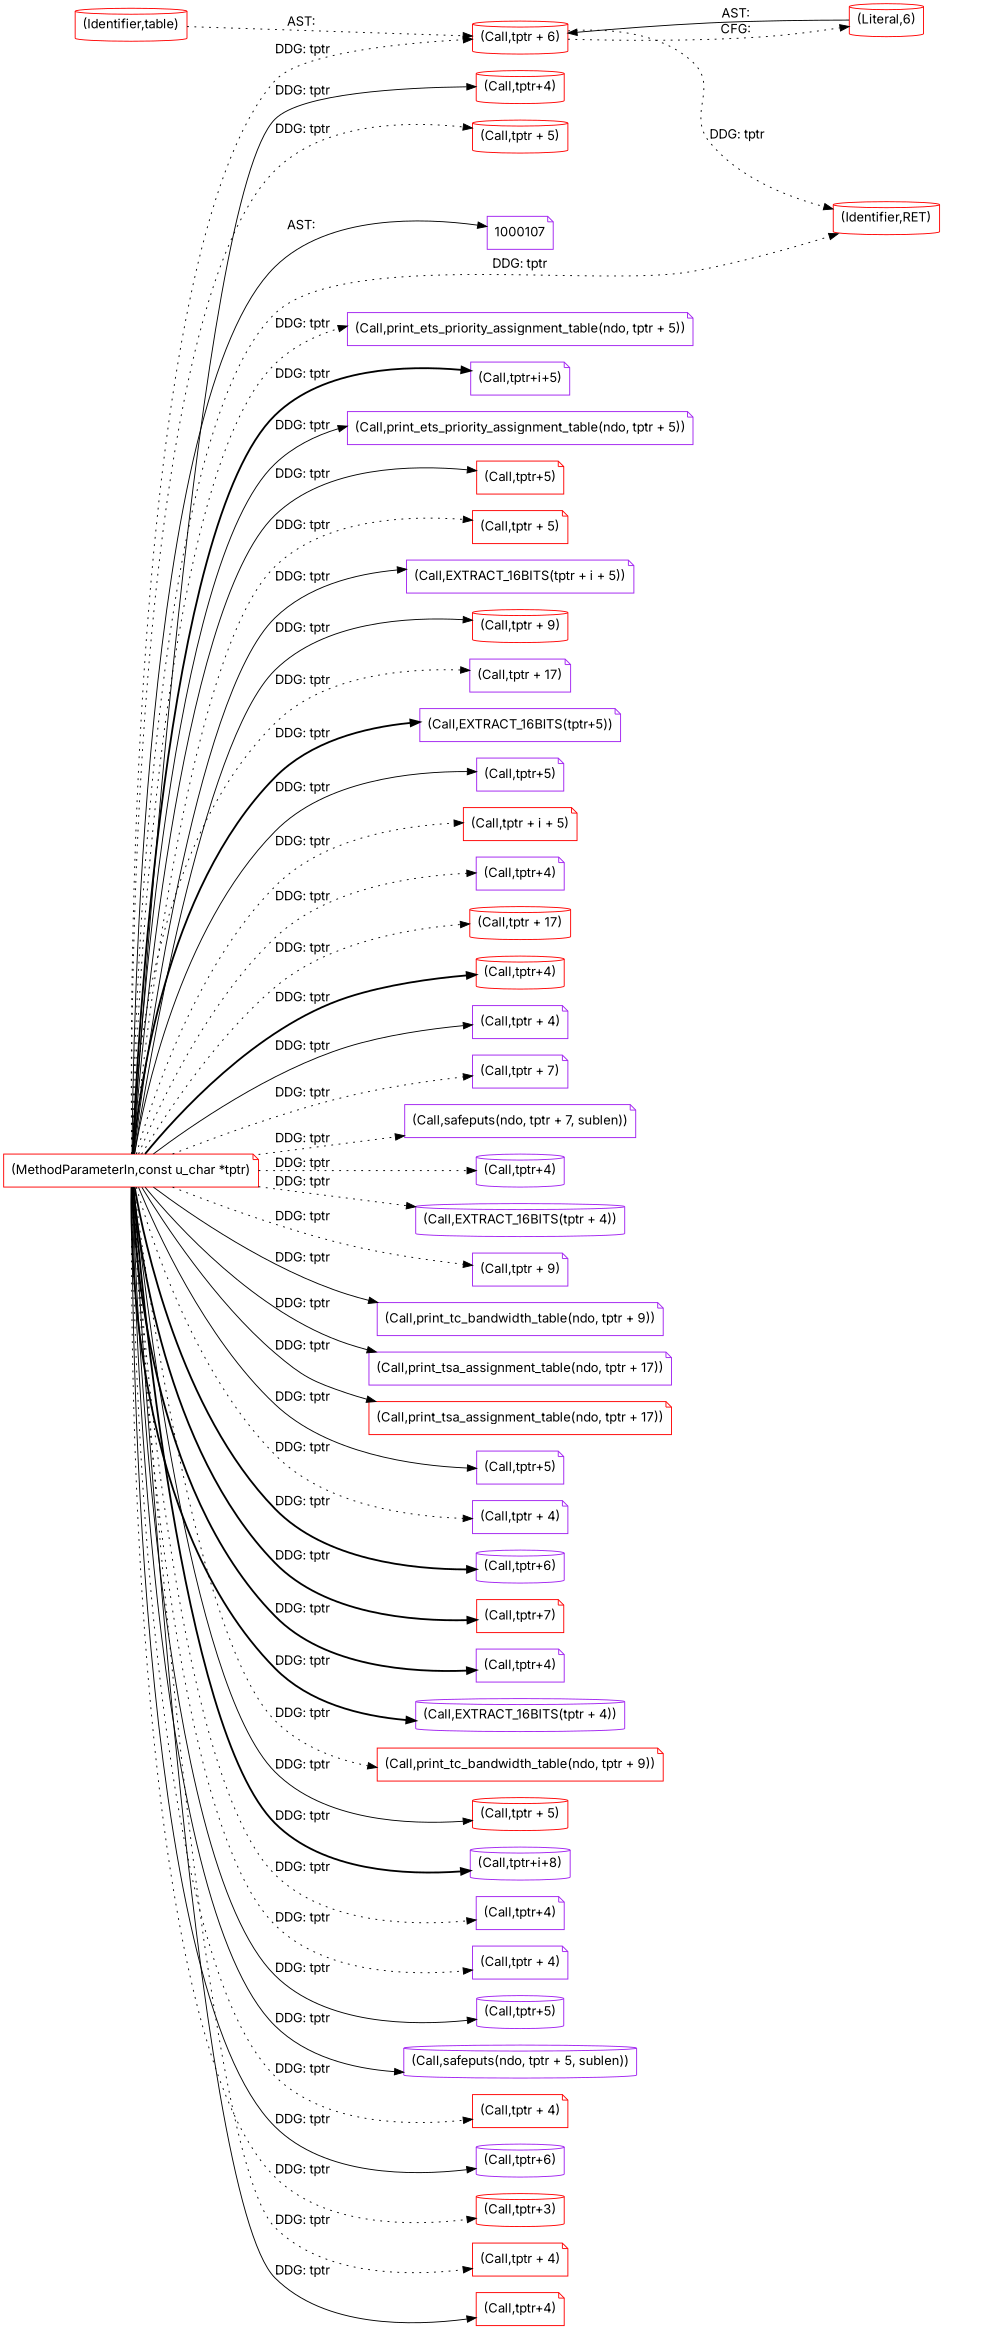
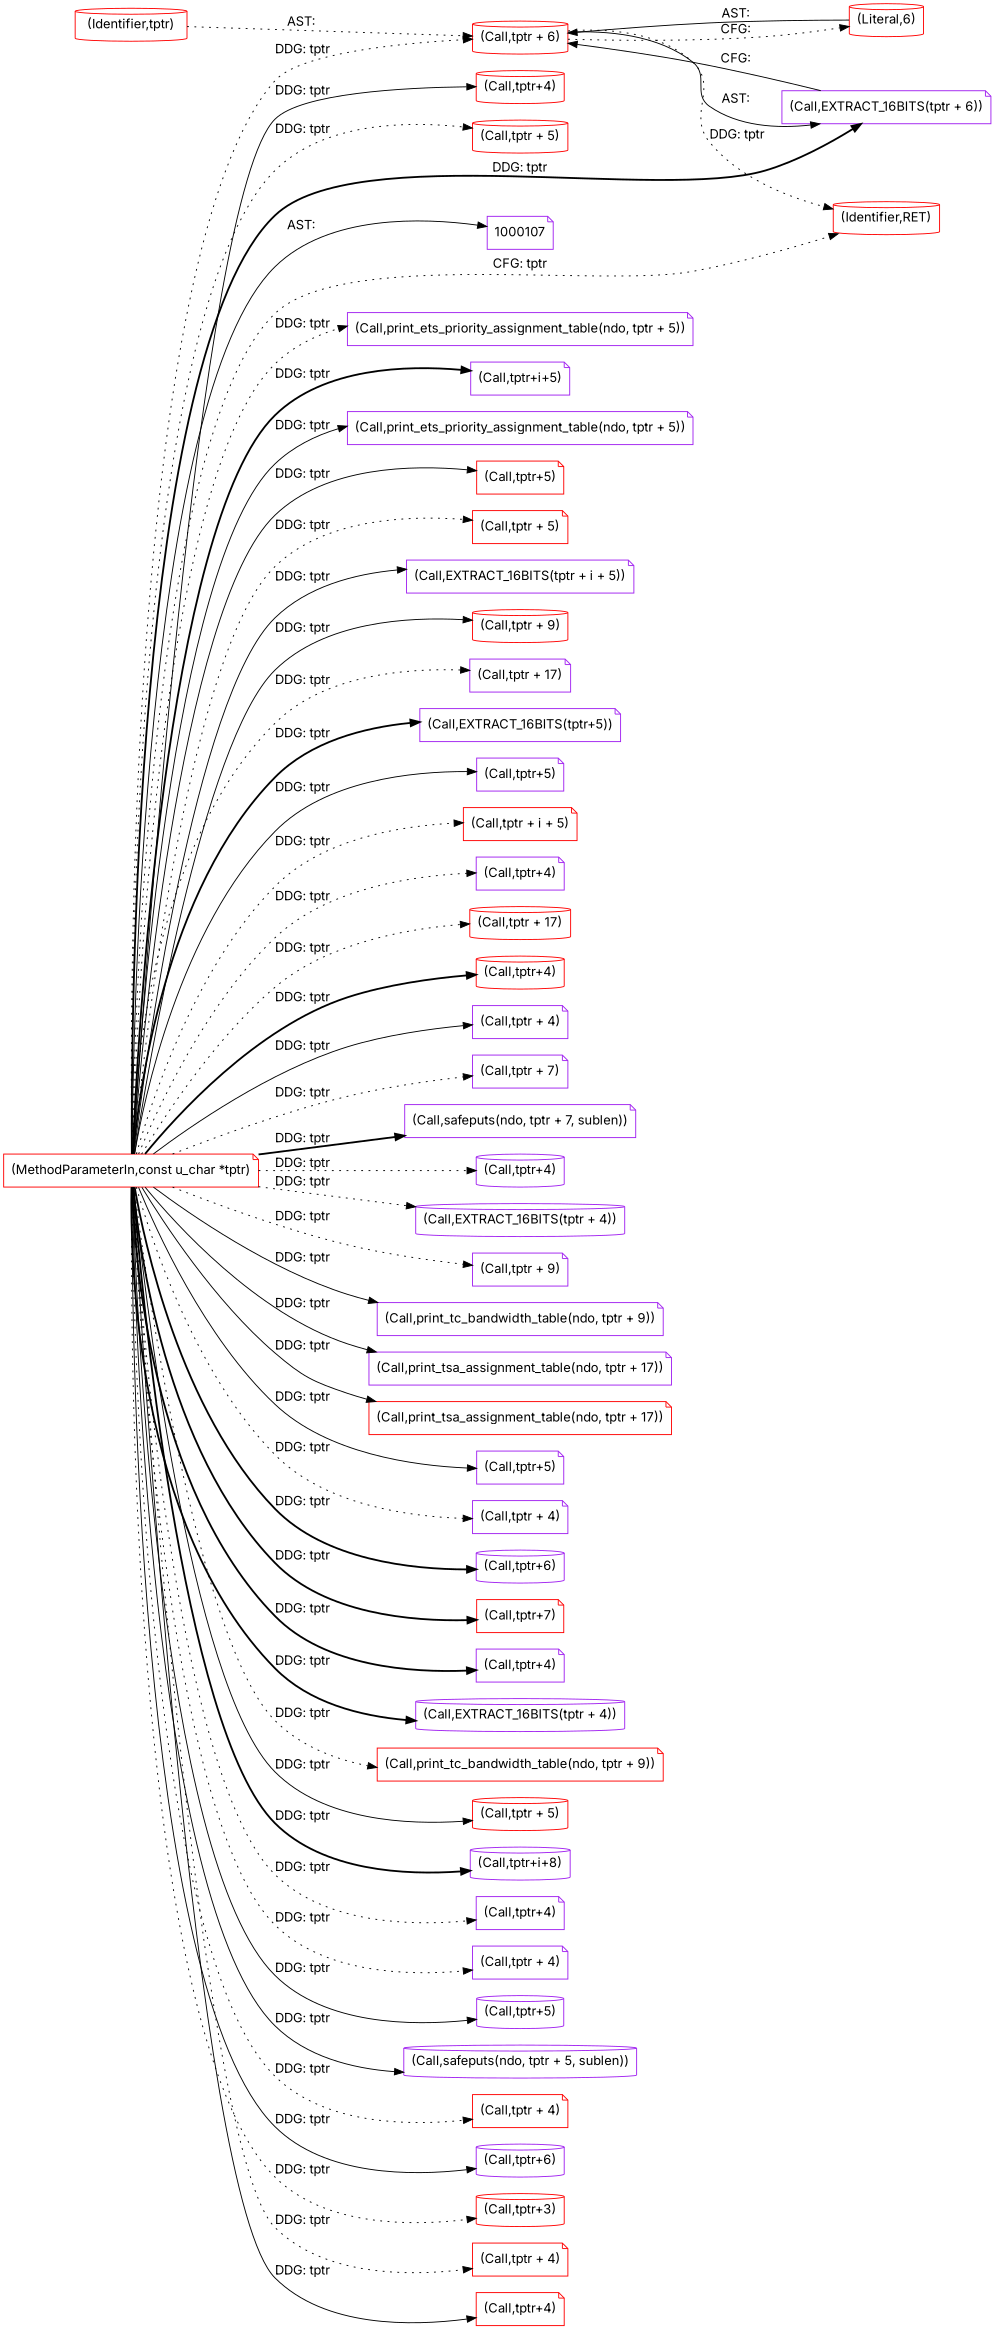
(131, 25) -> (131, 25)
none -> (886, 107)
(520, 264) -> (520, 264)
(327, 1146) -> (327, 1146)
